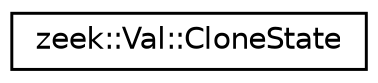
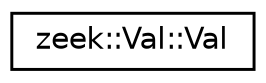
(189, 41) -> (133, 41)
